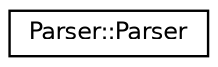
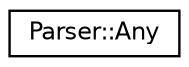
(109, 33) -> (94, 33)
